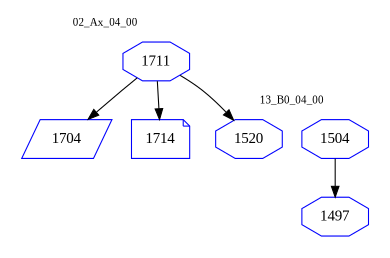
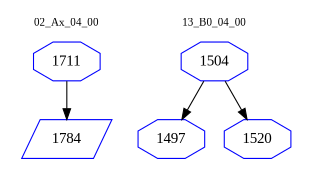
(214, 101) -> (233, 96)
(67, 139) -> (67, 139)
(161, 139) -> none
